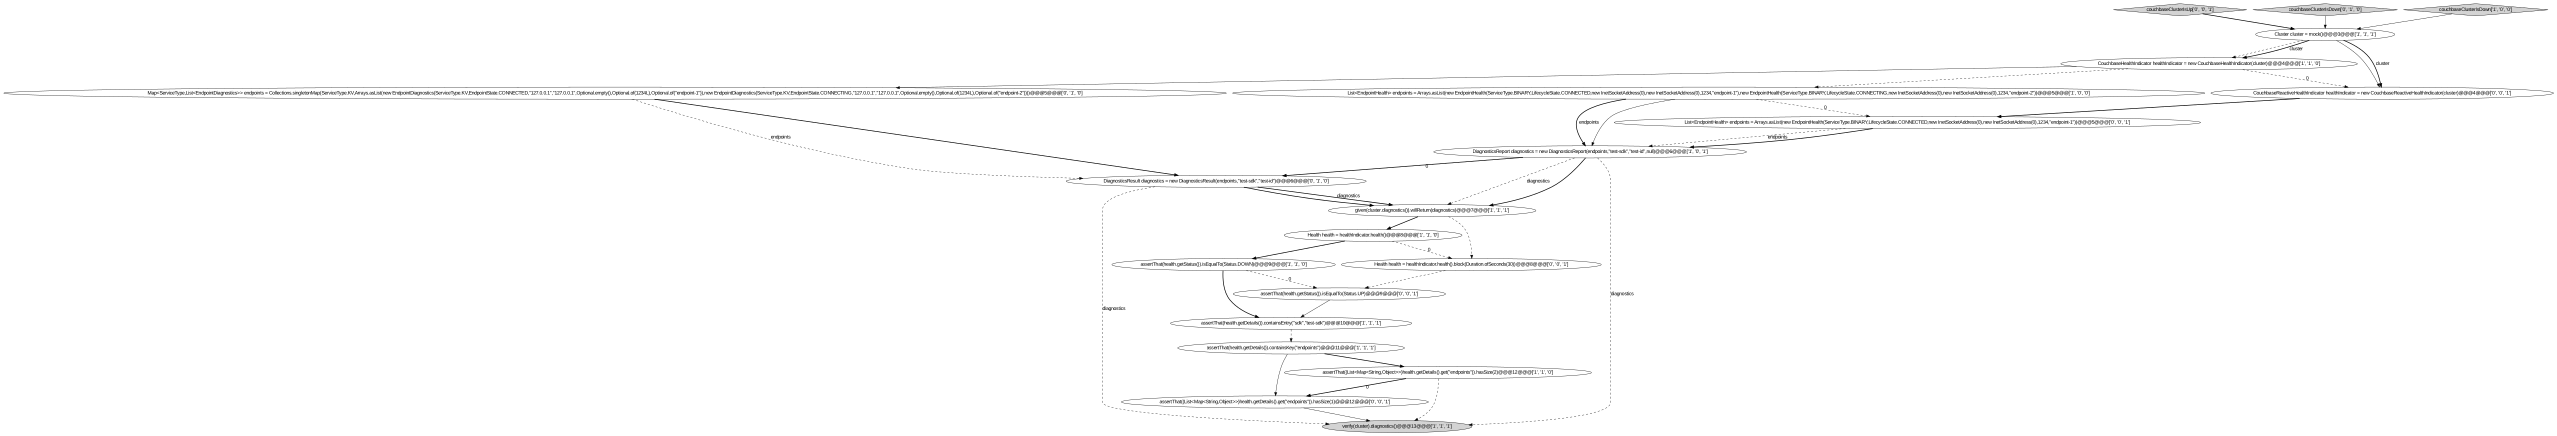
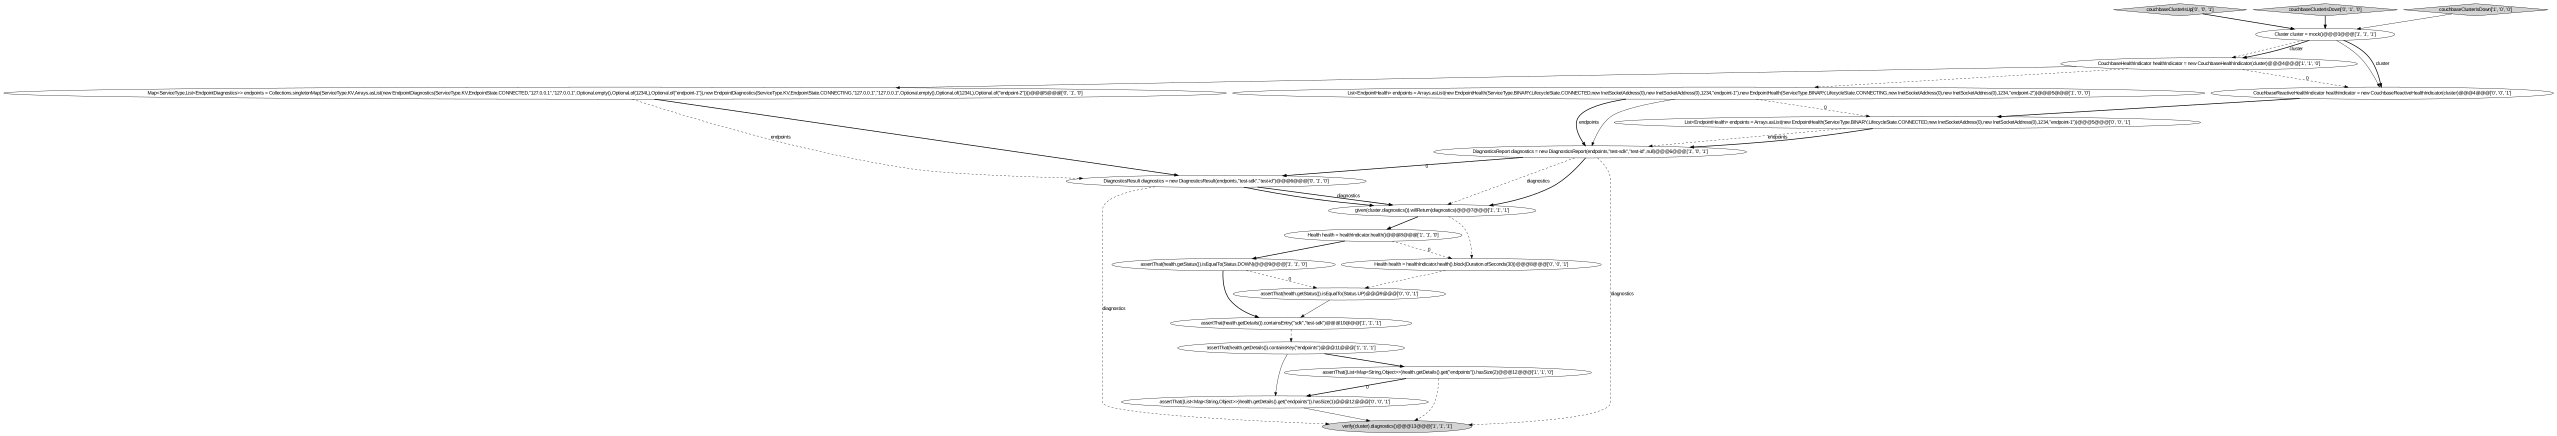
(2325, 20) -> (2325, 20)
